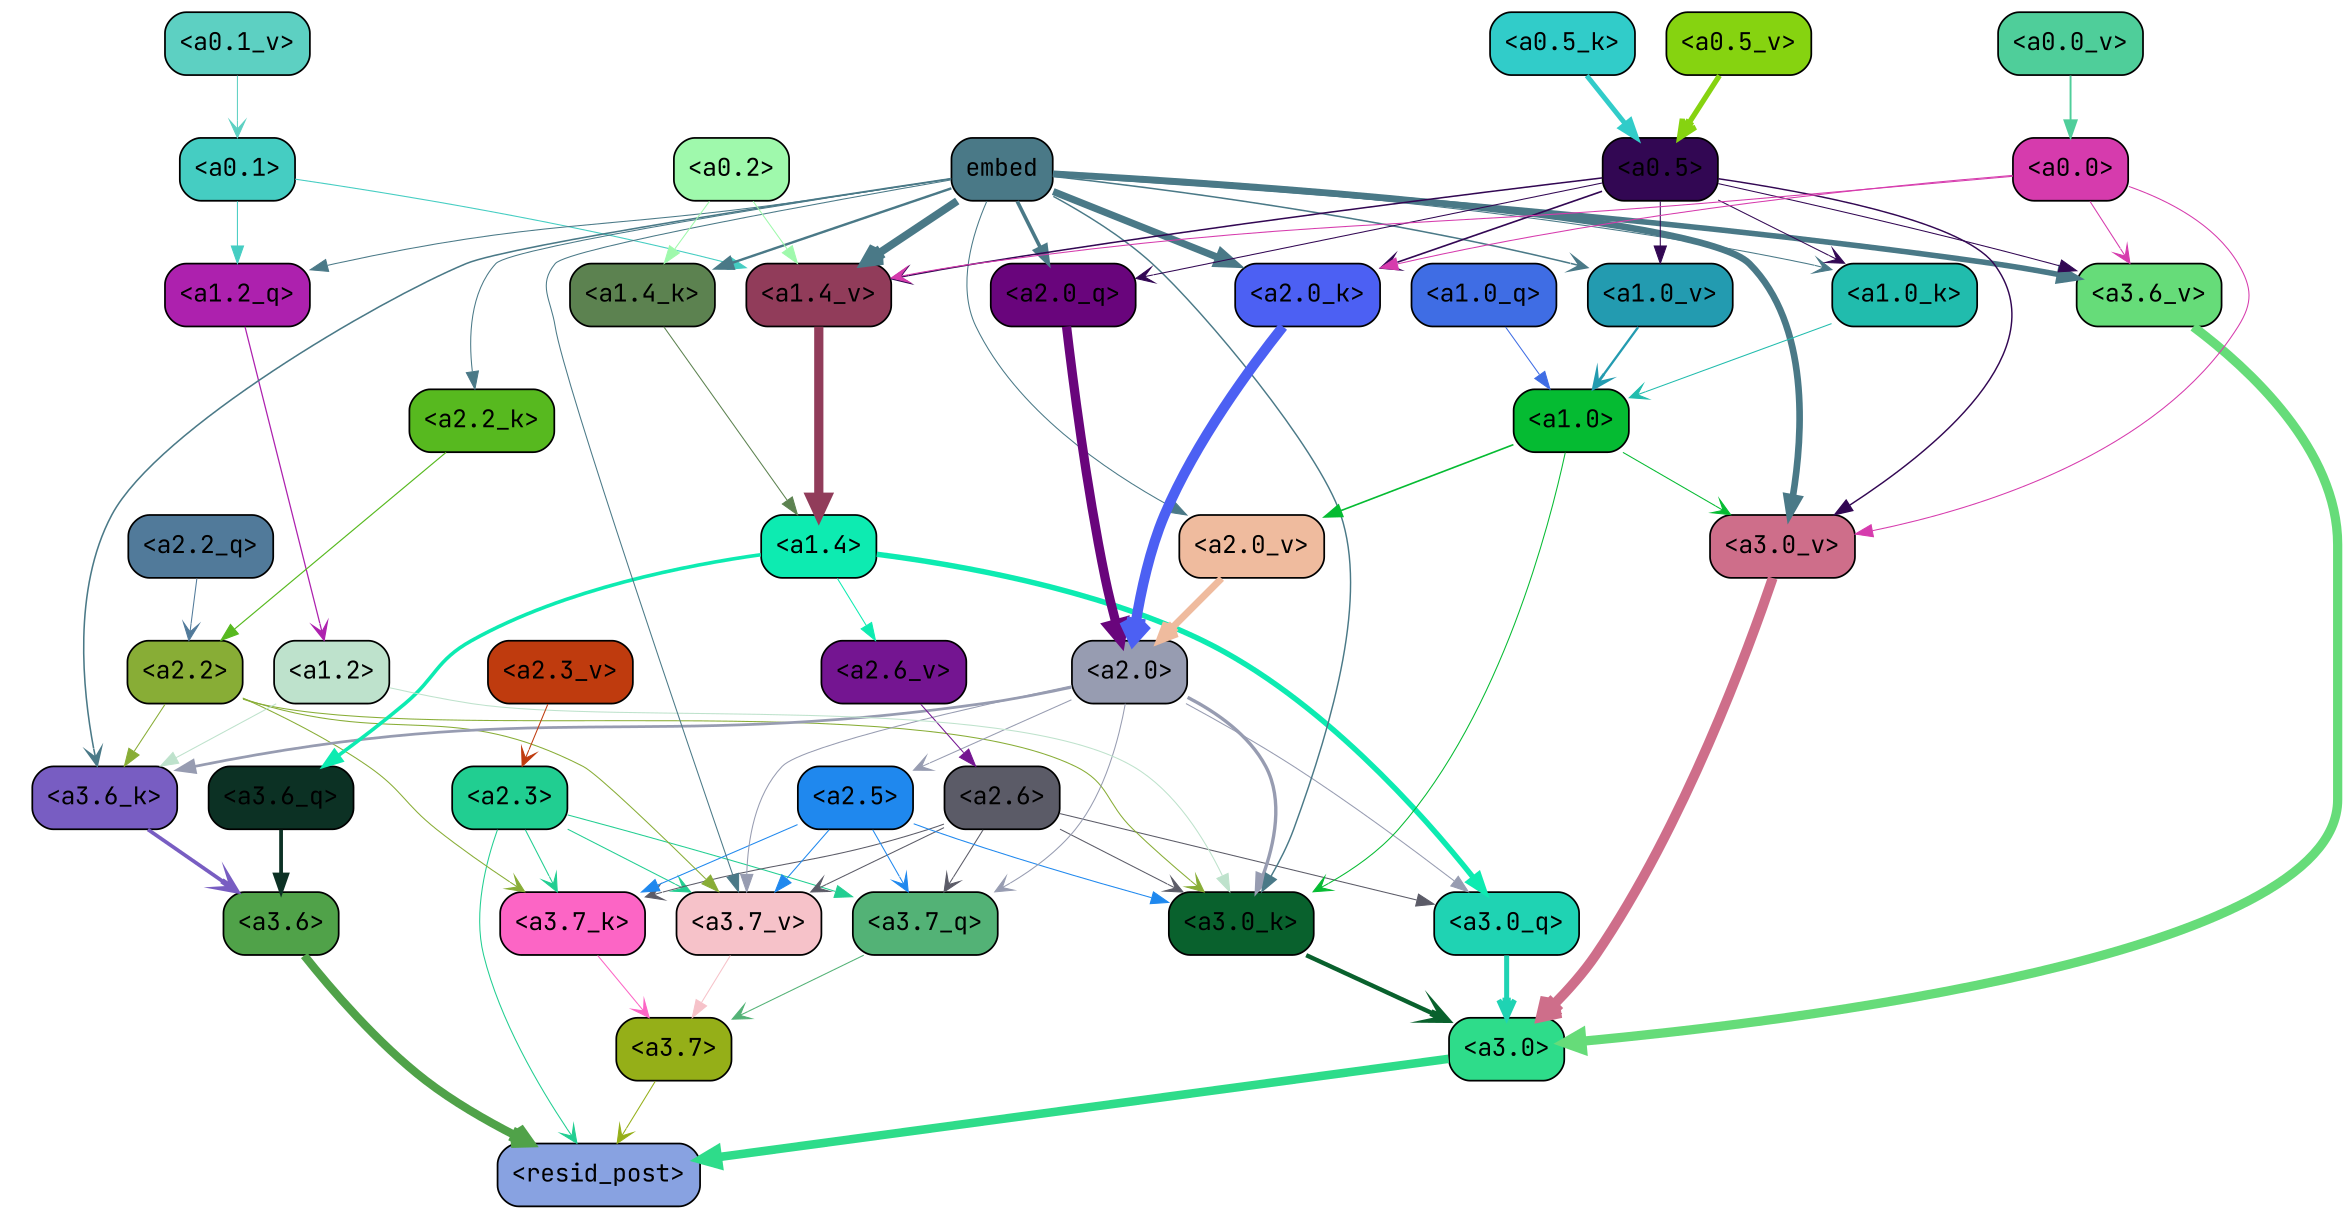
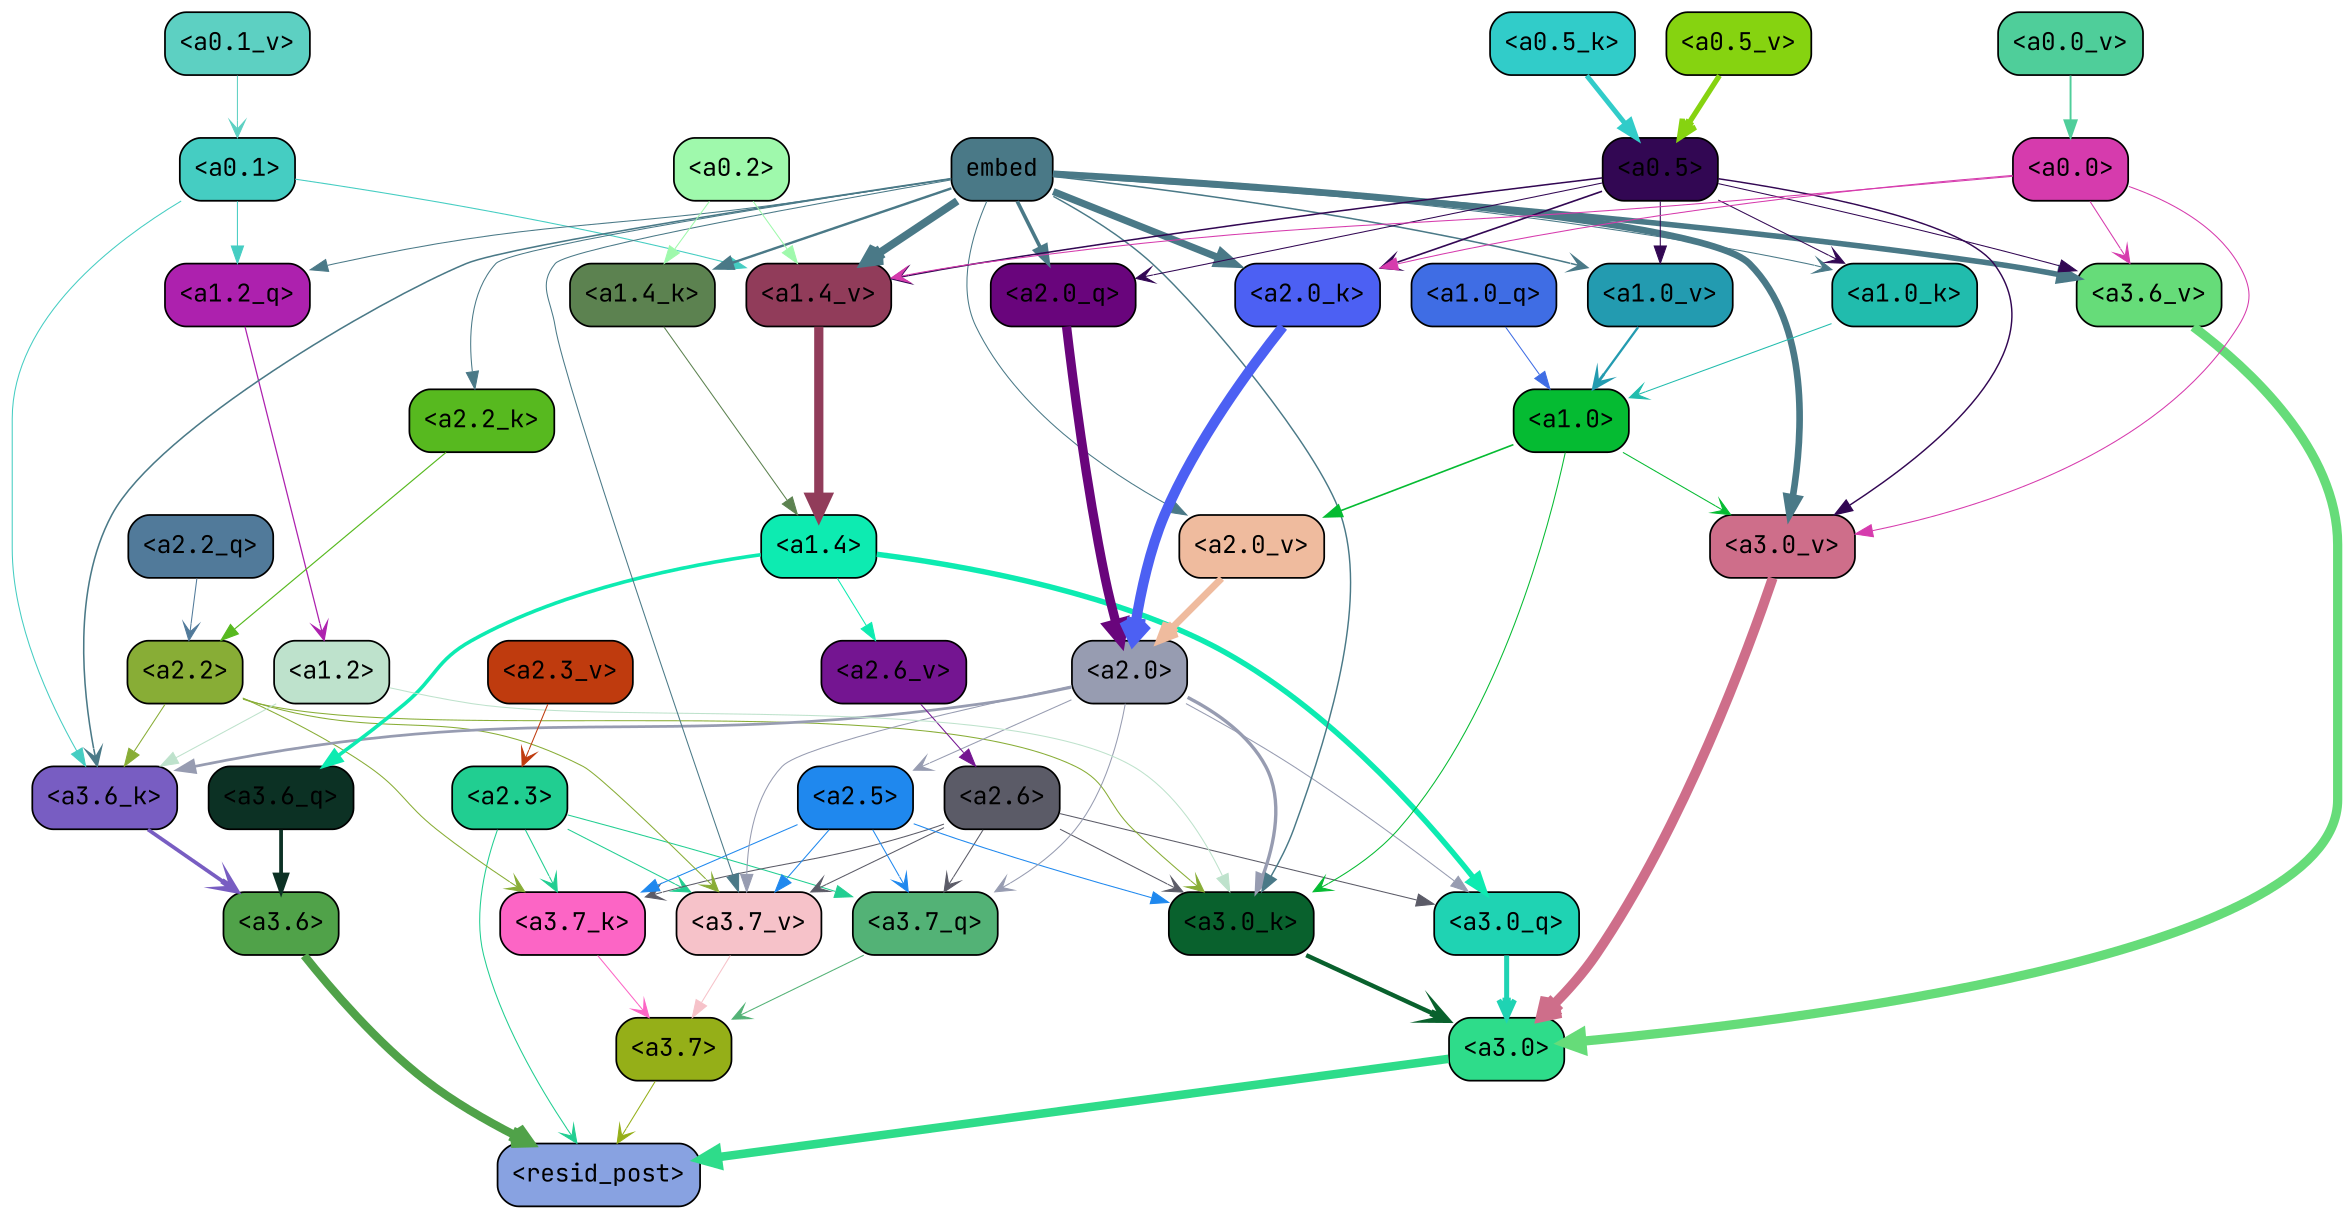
none -> (12, 447)
(547, 750) -> (547, 750)
